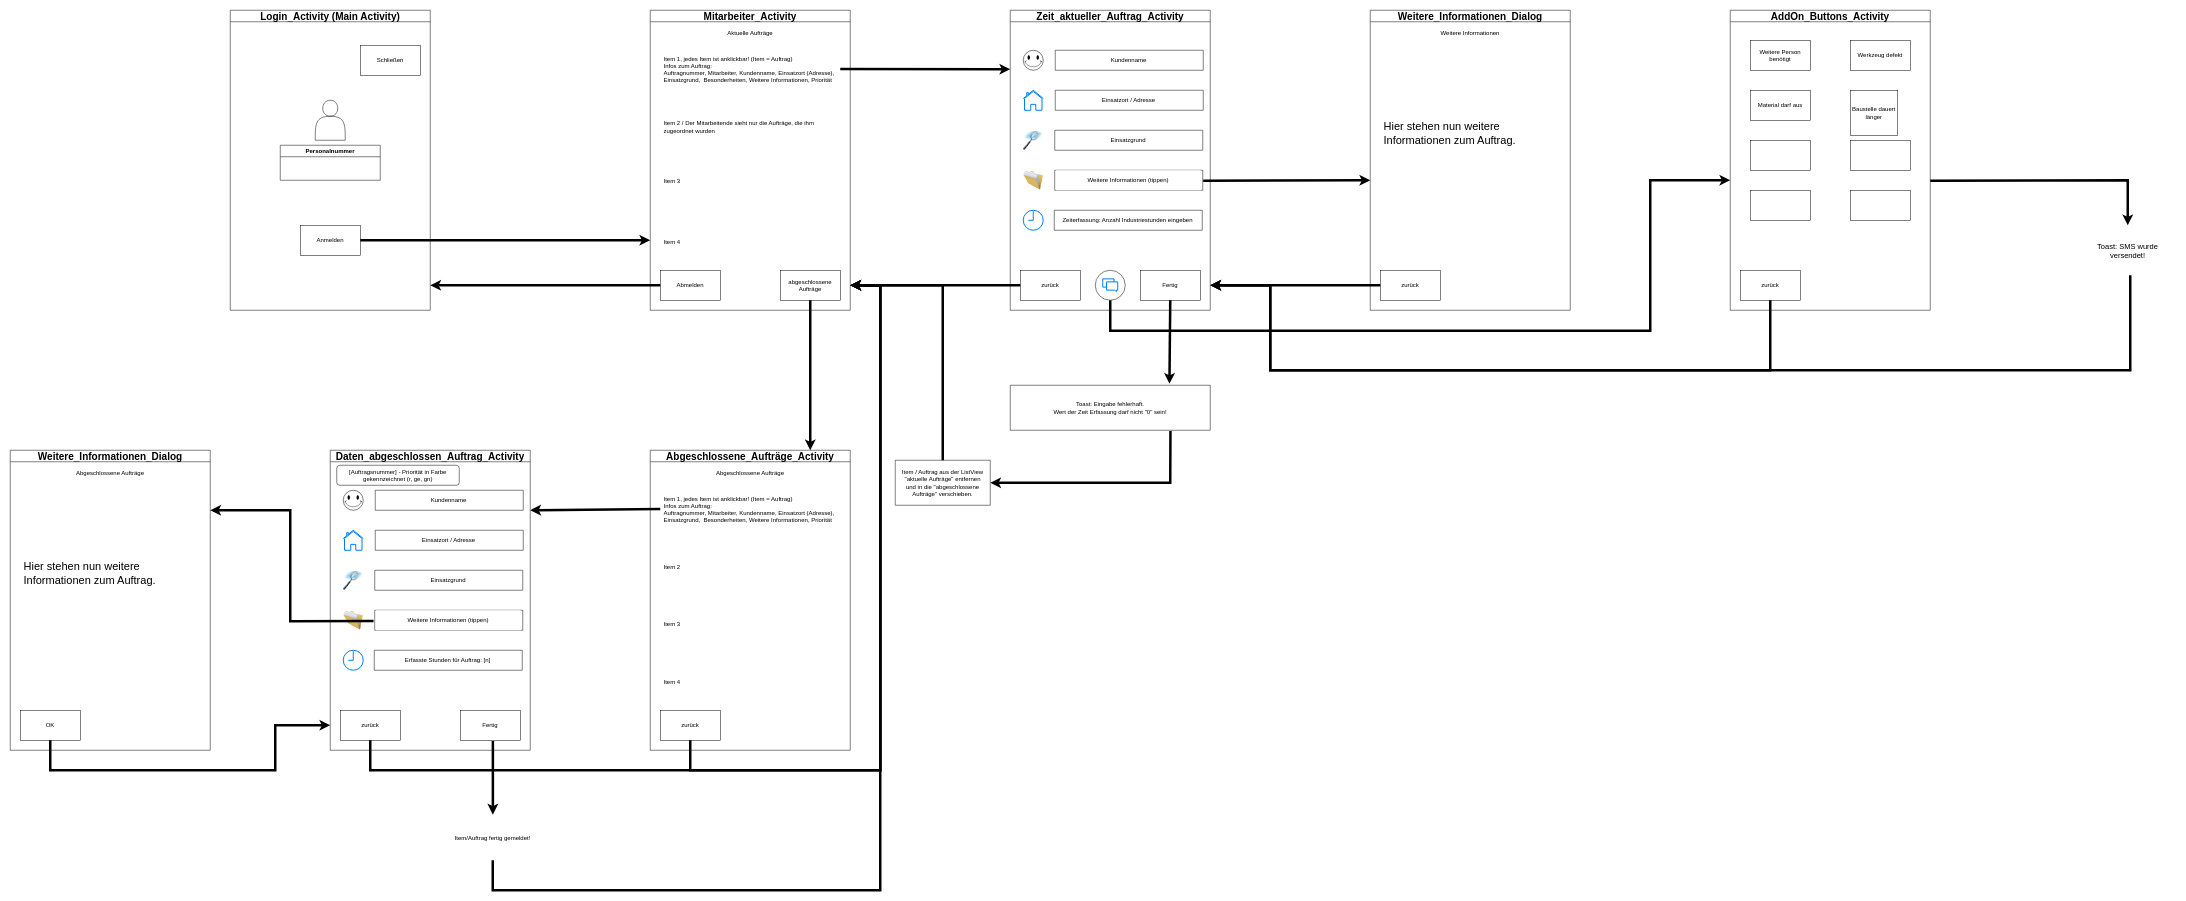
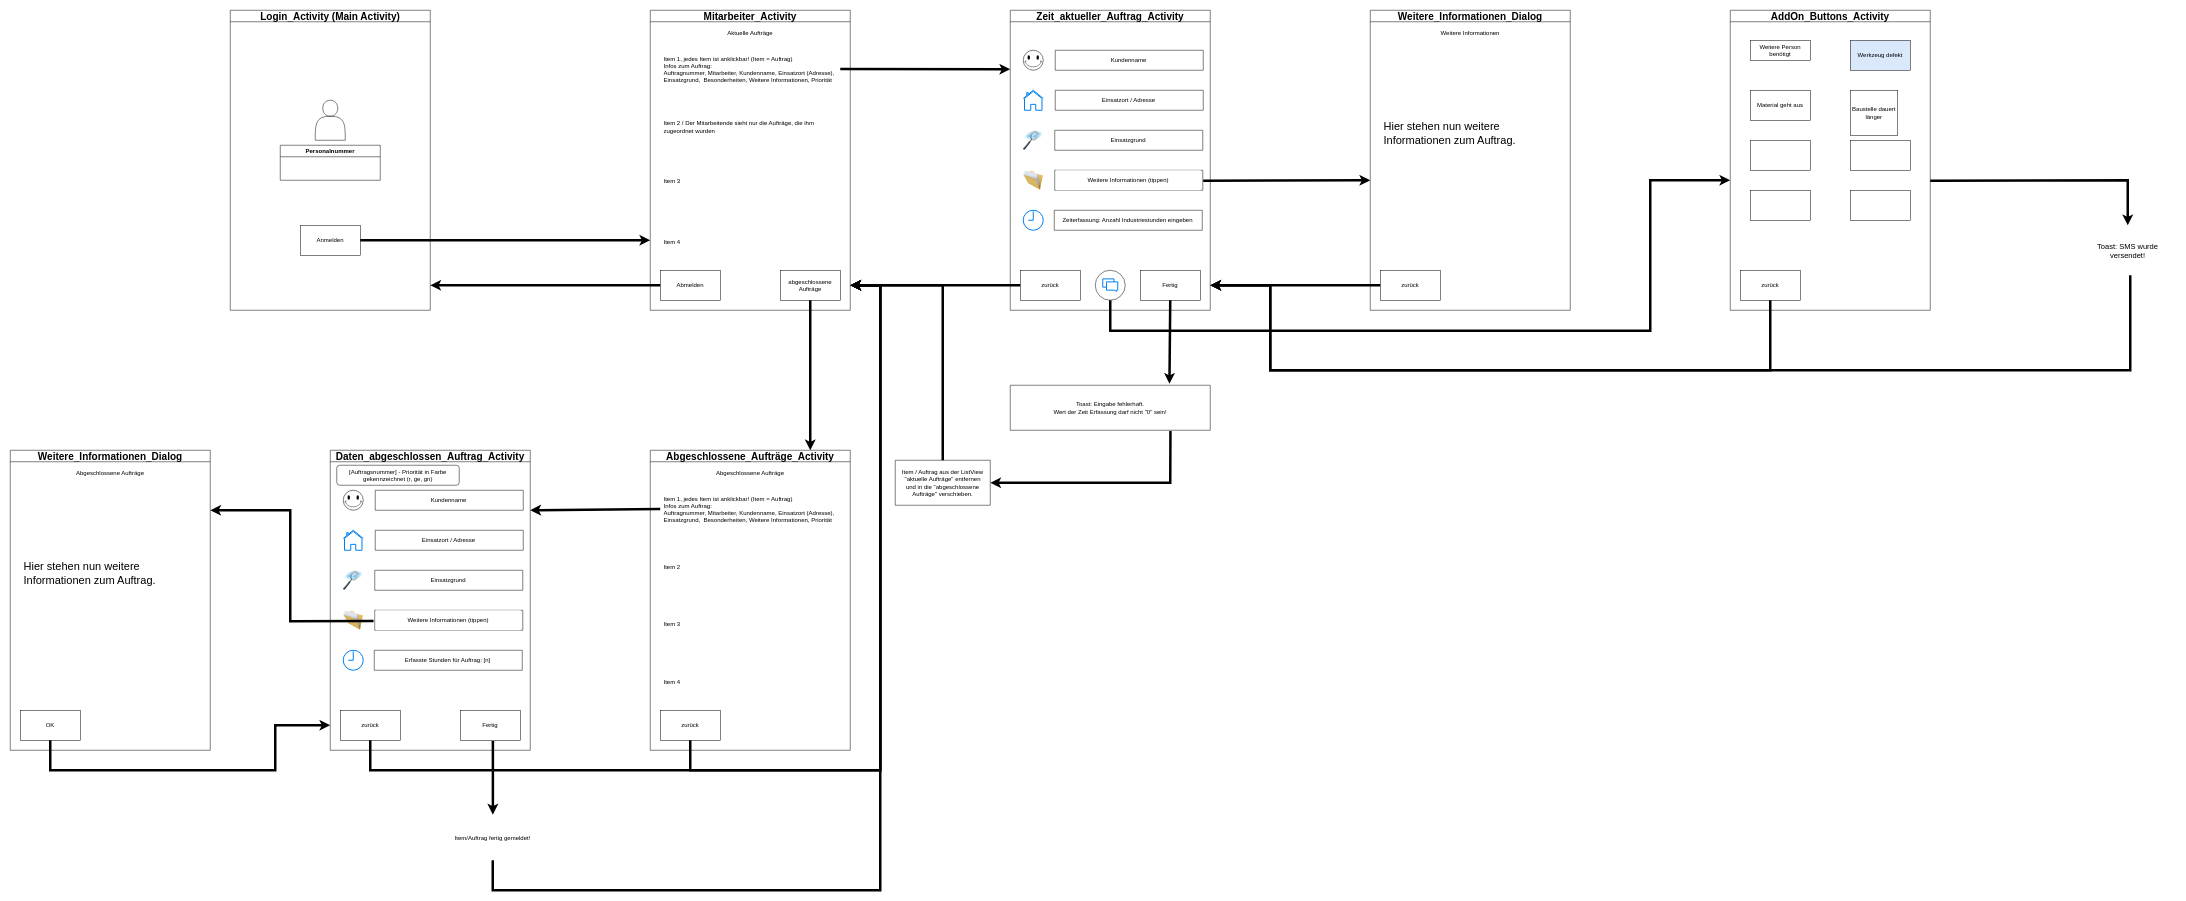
(1780, 55) -> (1780, 50)
(1880, 55) -> (1880, 55)
(390, 60) -> none
(1780, 105) -> (1780, 105)
